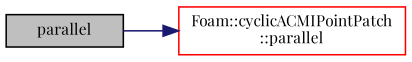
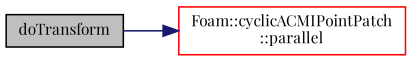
(65, 31) -> (65, 31)
